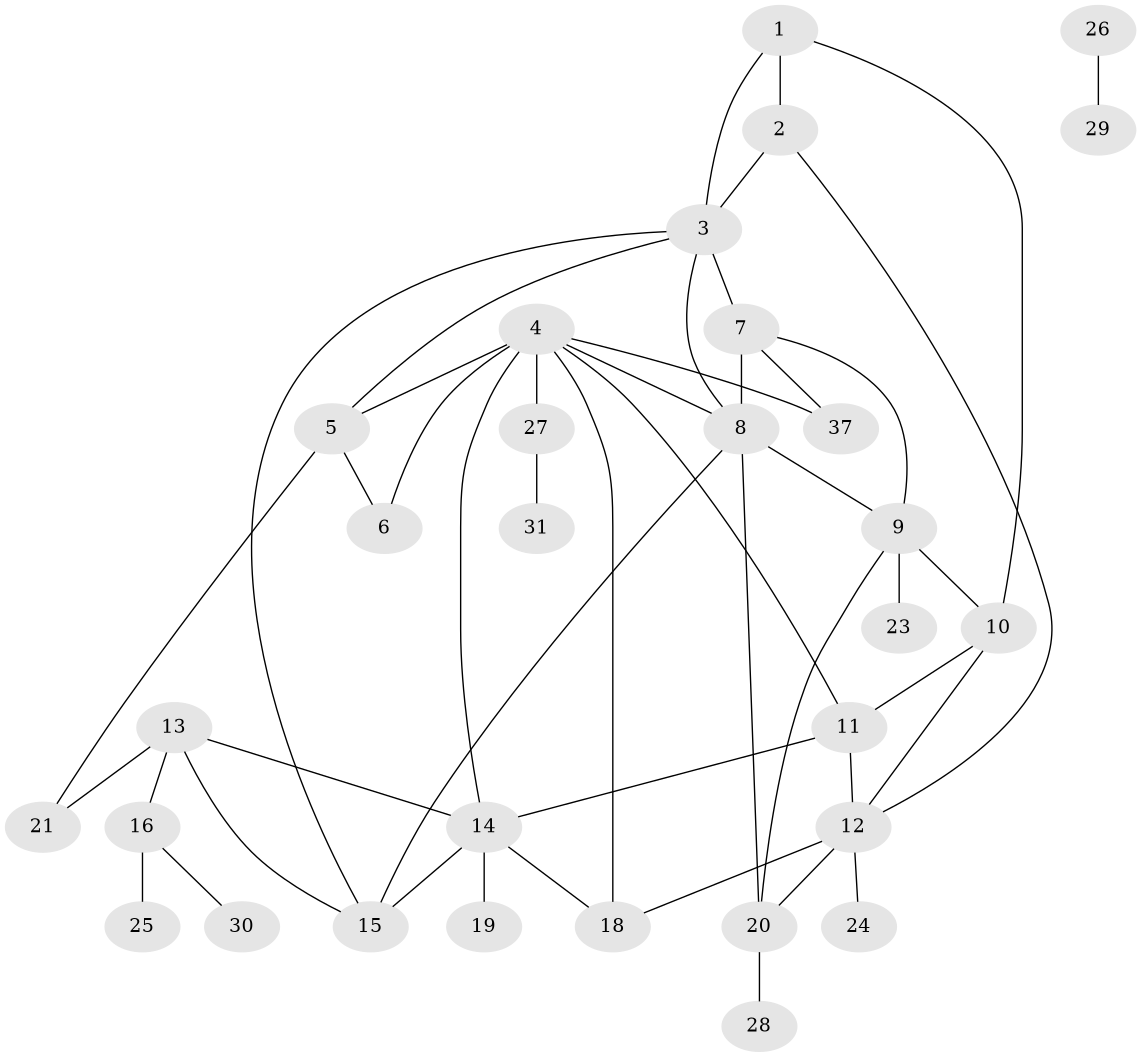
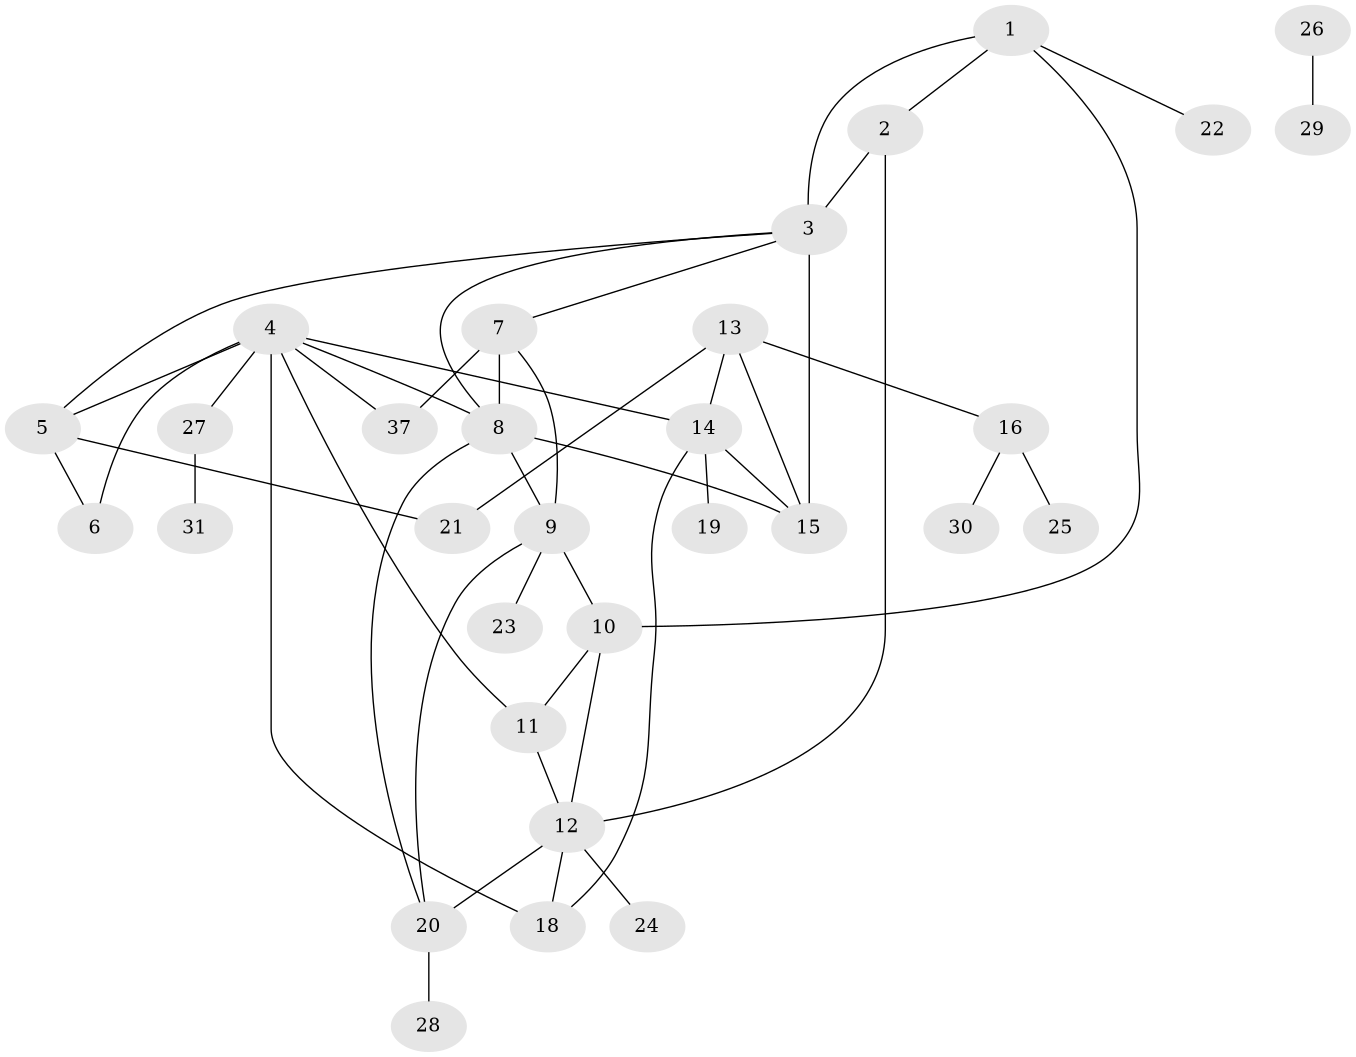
none -> (1213, 130)
(667, 777) -> none
